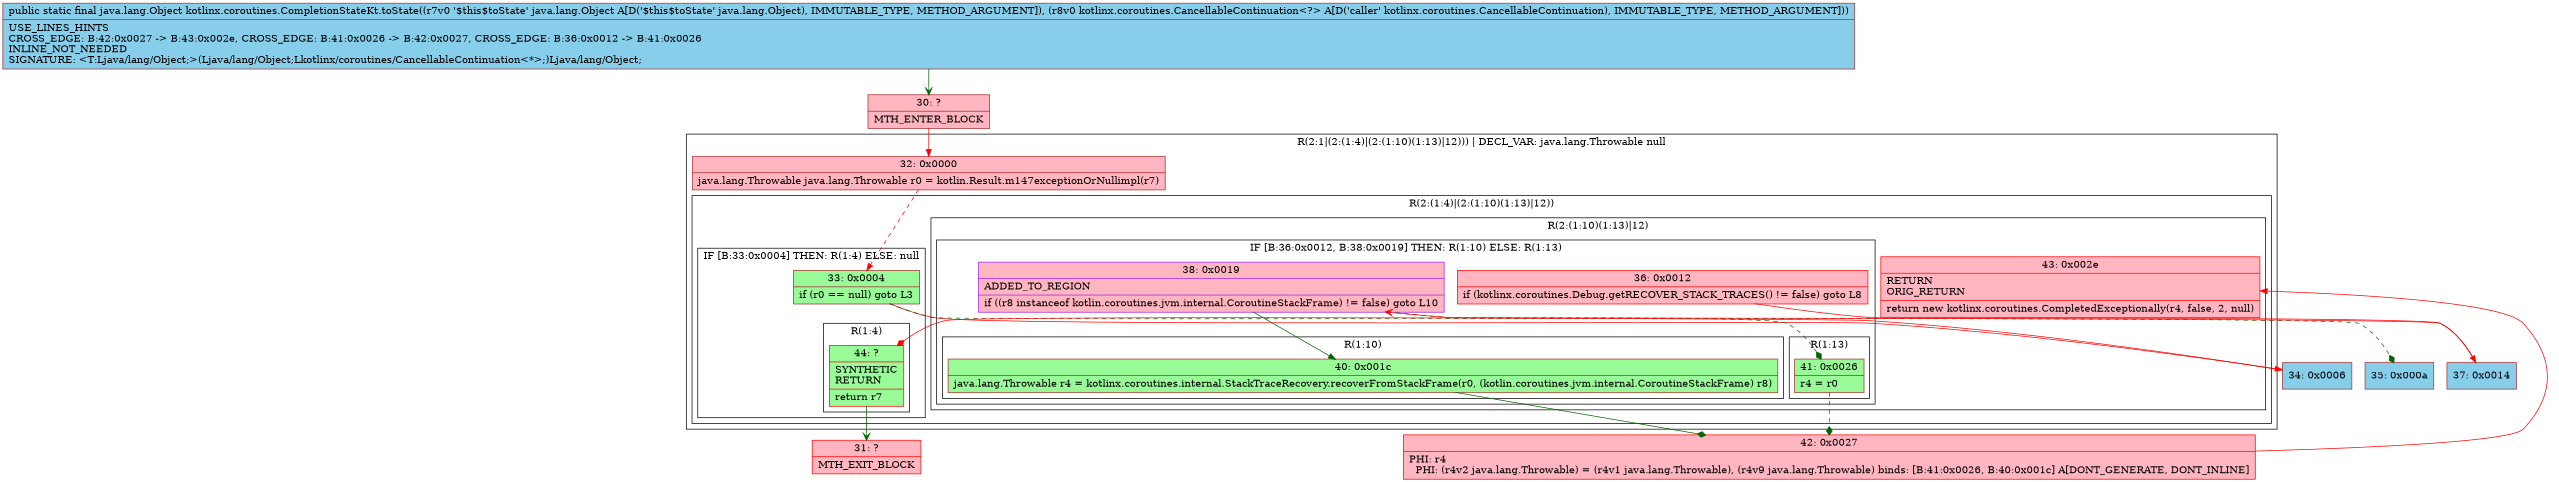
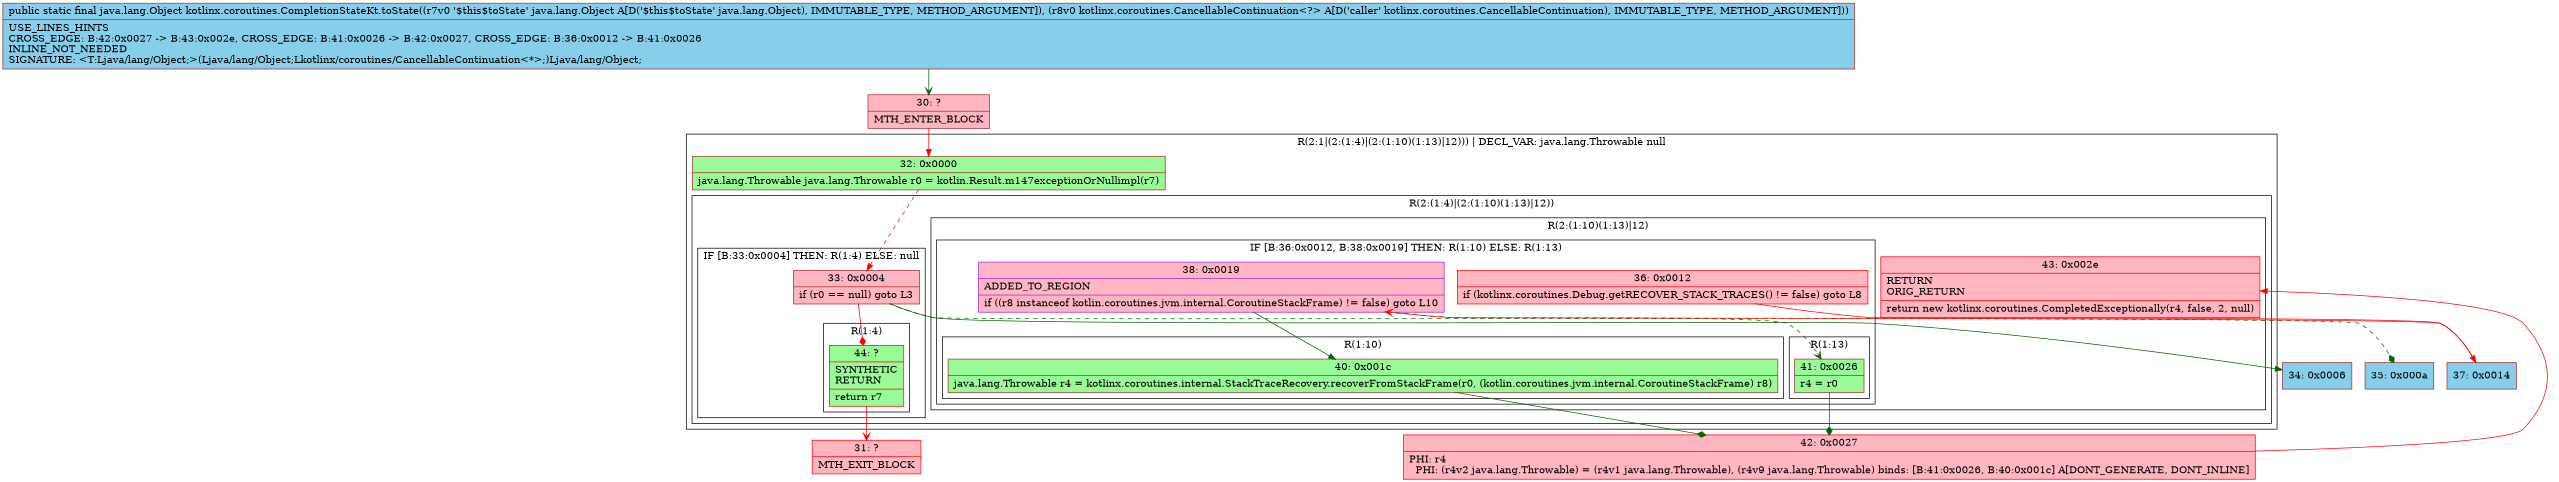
(929, 173) -> (929, 173)
(857, 287) -> (857, 287)
(1592, 318) -> (860, 319)
(1608, 318) -> (1608, 318)
(1583, 323) -> (1861, 323)
(1829, 414) -> (1829, 414)
(867, 420) -> (867, 420)
